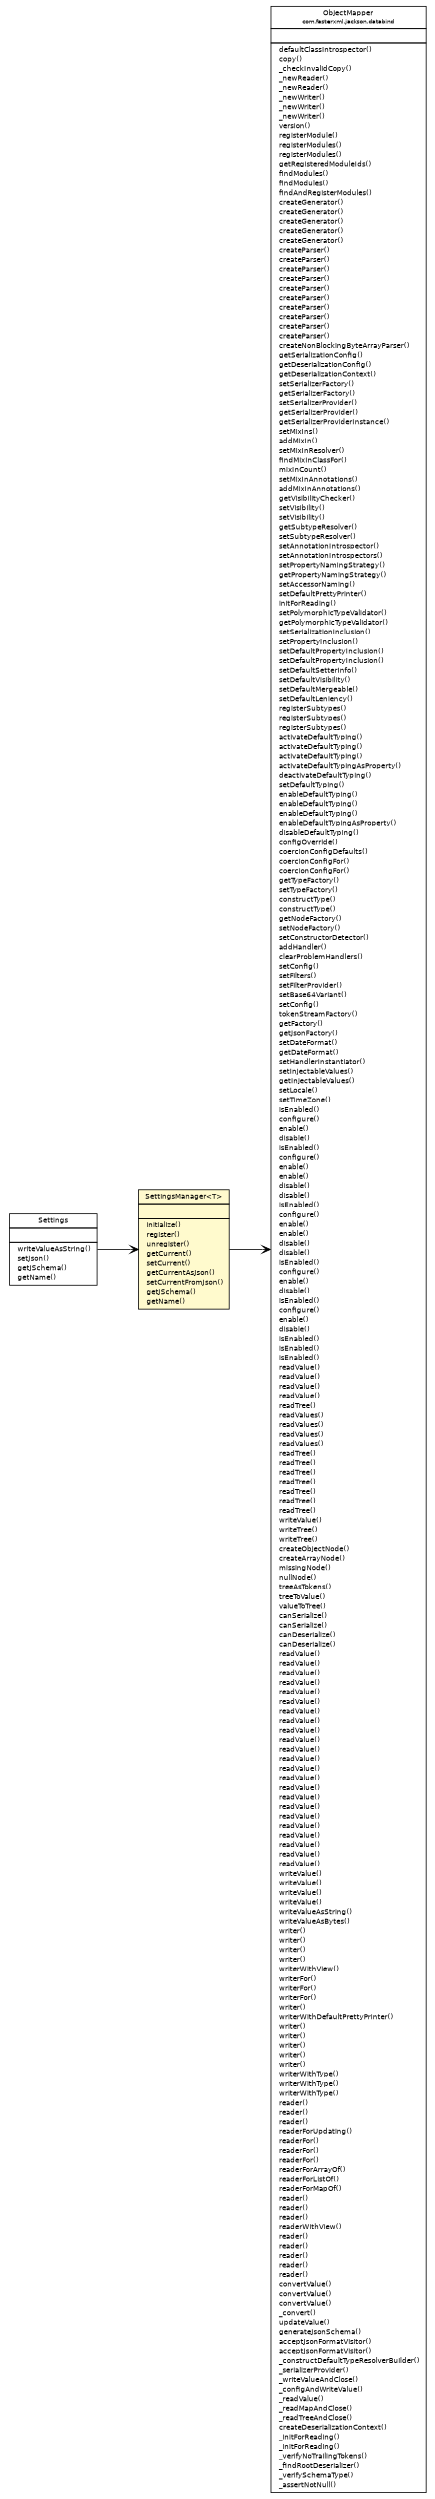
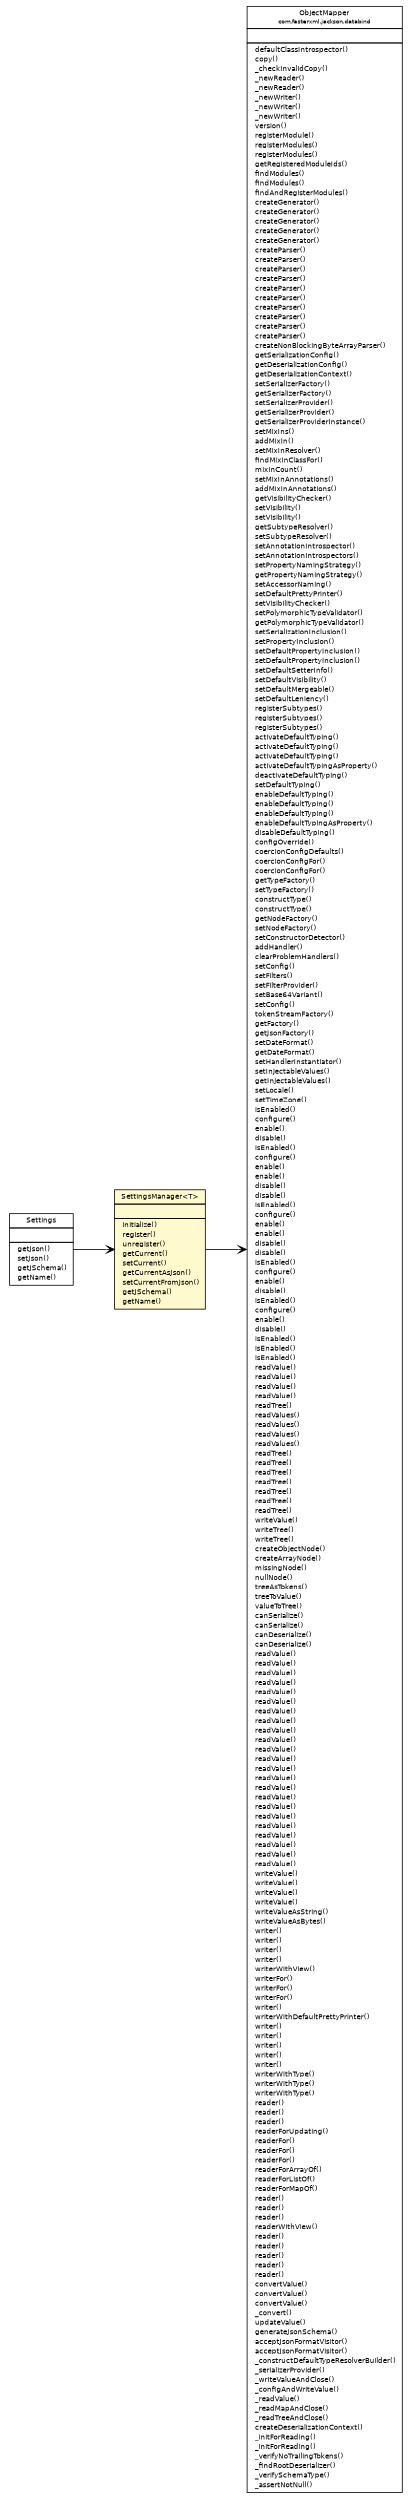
(307, 604) -> (292, 604)
(53, 1249) -> (33, 1249)
